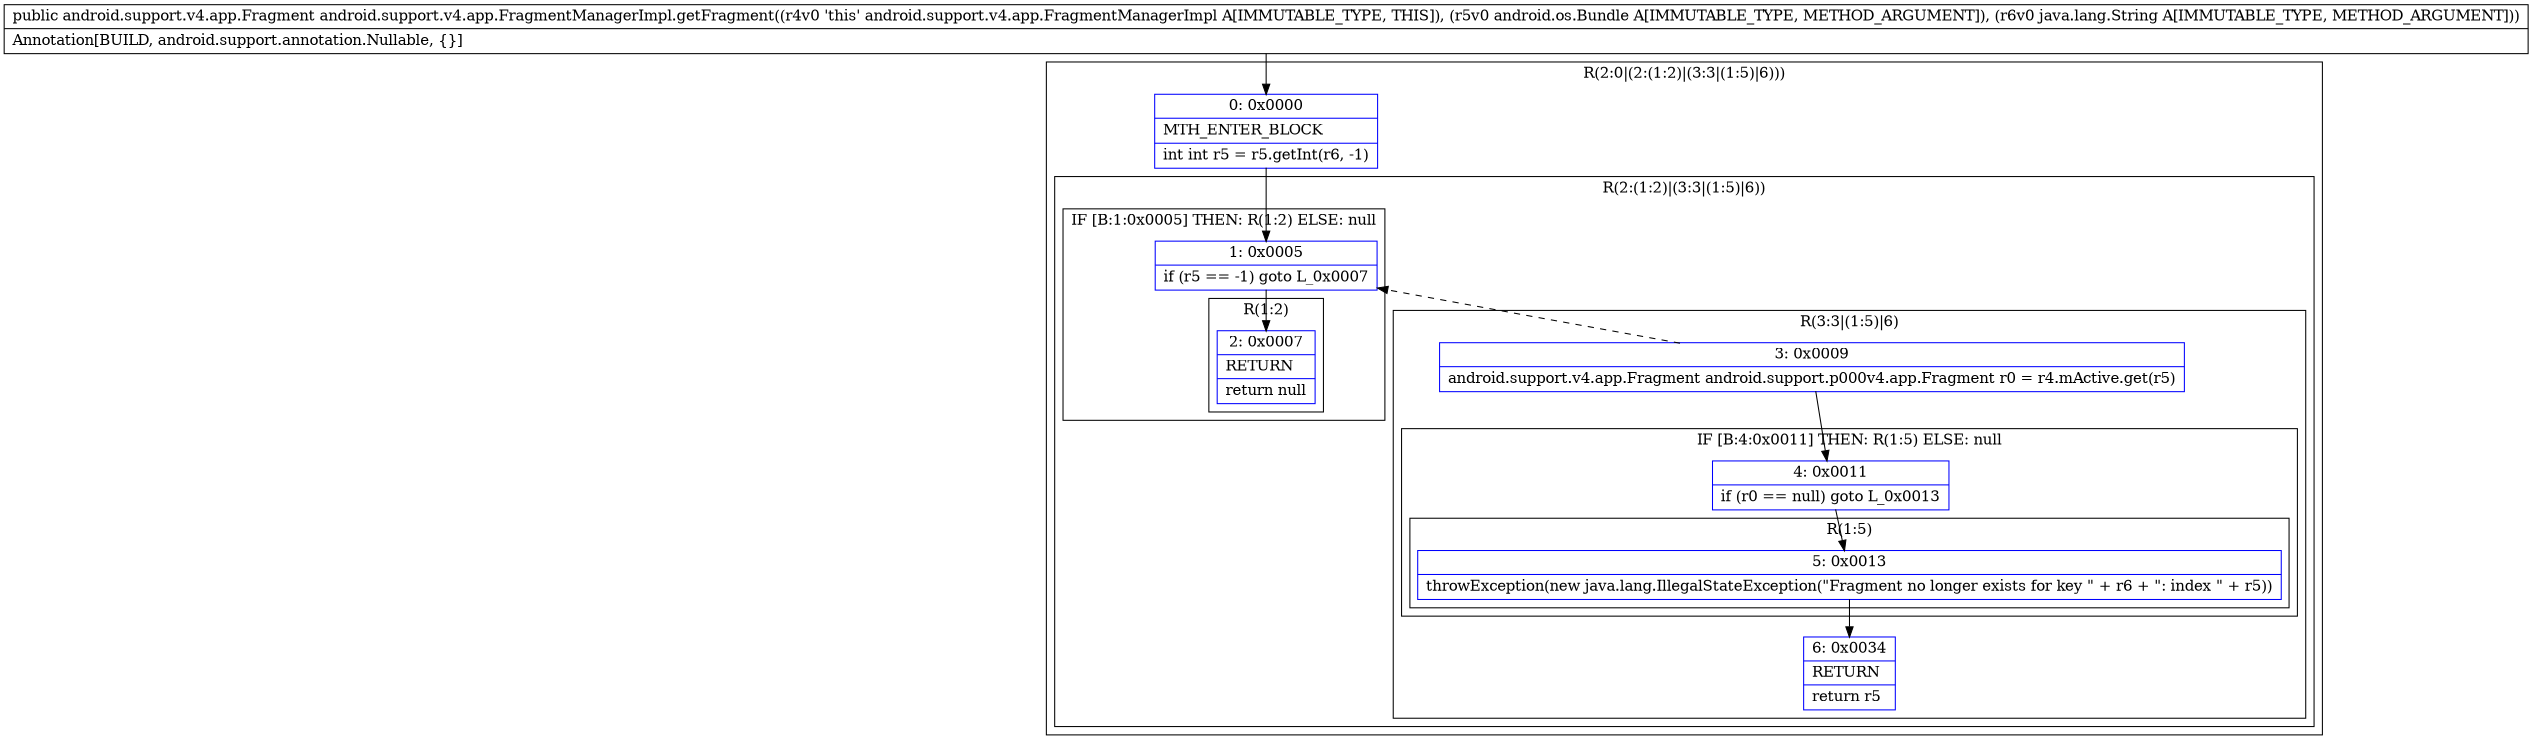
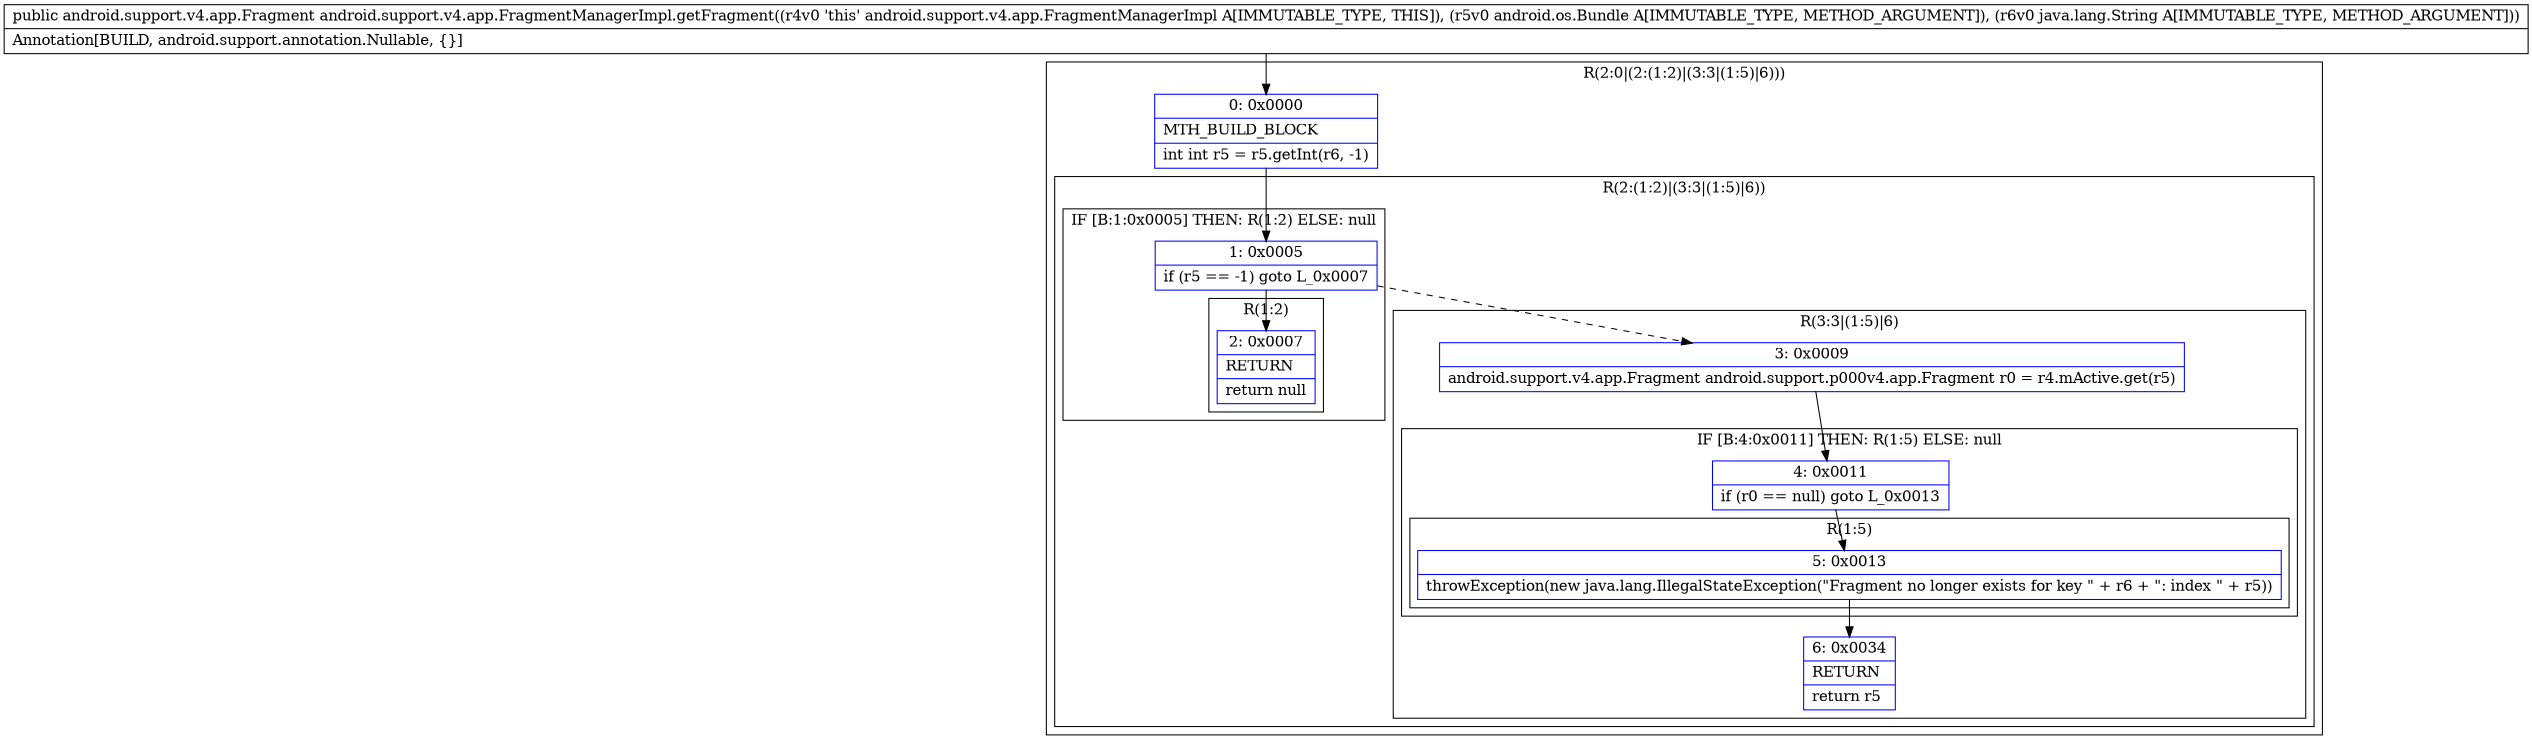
(1243, 130) -> (1241, 130)
(1534, 317) -> (1553, 318)
